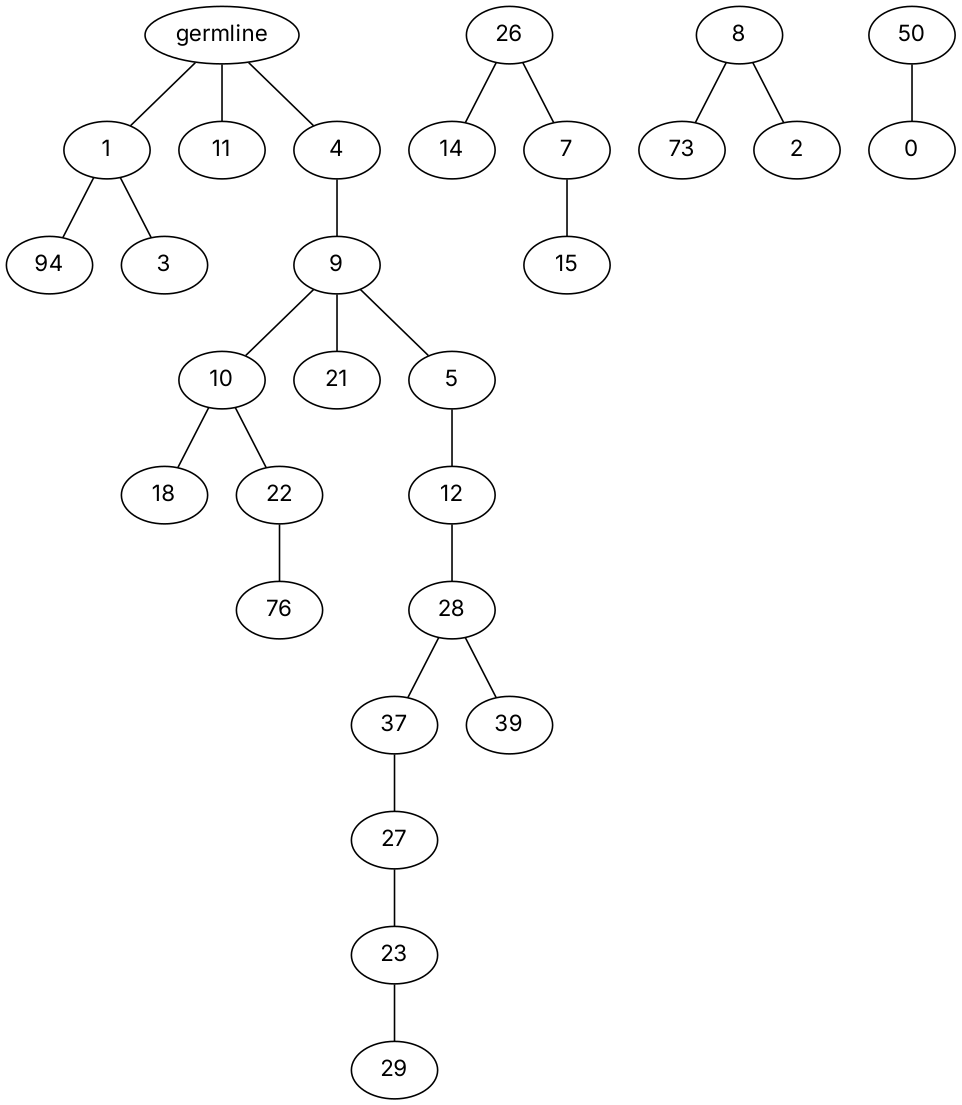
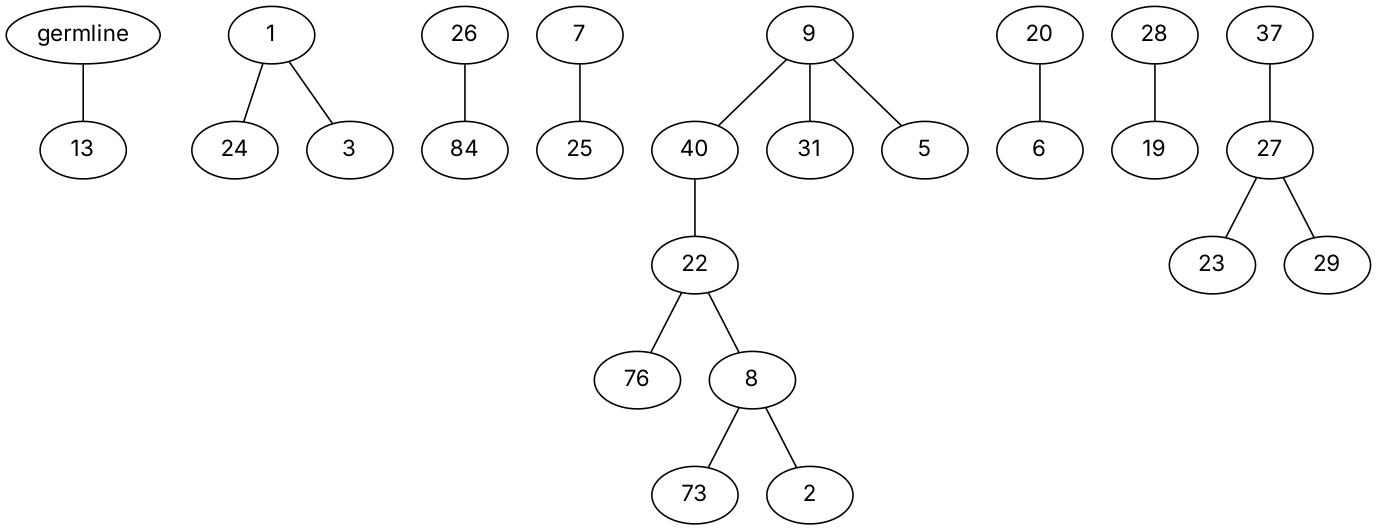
(912, 35) -> (1040, 35)
(538, 93) -> none
(163, 94) -> none
(222, 150) -> (83, 150)
(337, 150) -> none
(452, 150) -> (465, 150)
(912, 150) -> (1040, 150)
(50, 265) -> (235, 150)
(567, 265) -> (580, 150)
none -> (724, 323)
(222, 380) -> (695, 150)
(337, 380) -> (810, 150)
(165, 495) -> none
(452, 495) -> none
(423, 668) -> none
(510, 725) -> (1155, 150)
(395, 1013) -> (1299, 208)
